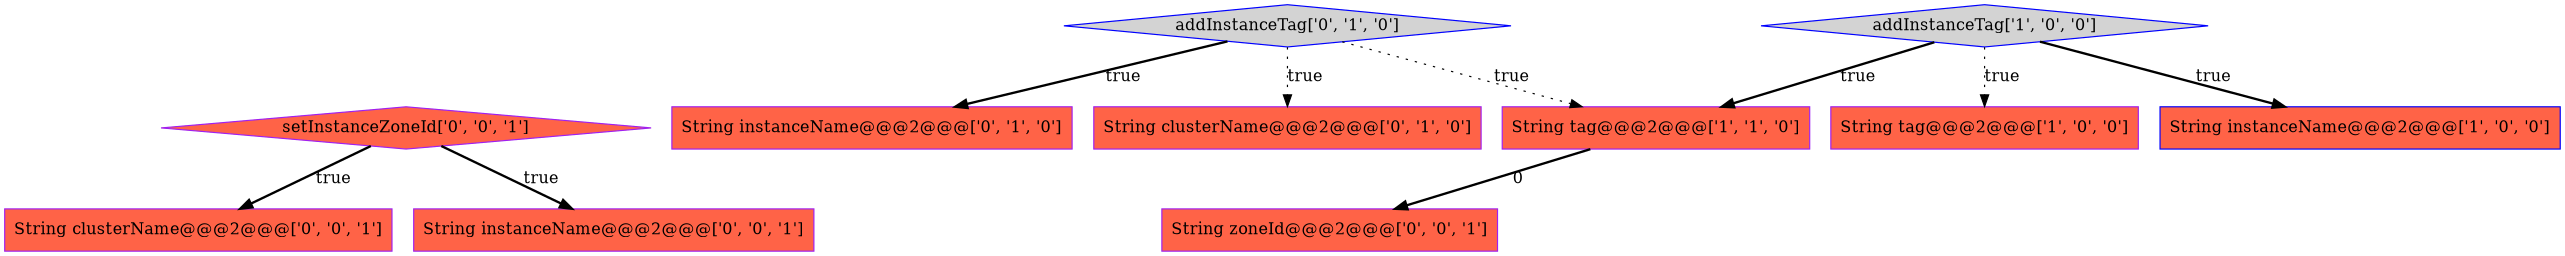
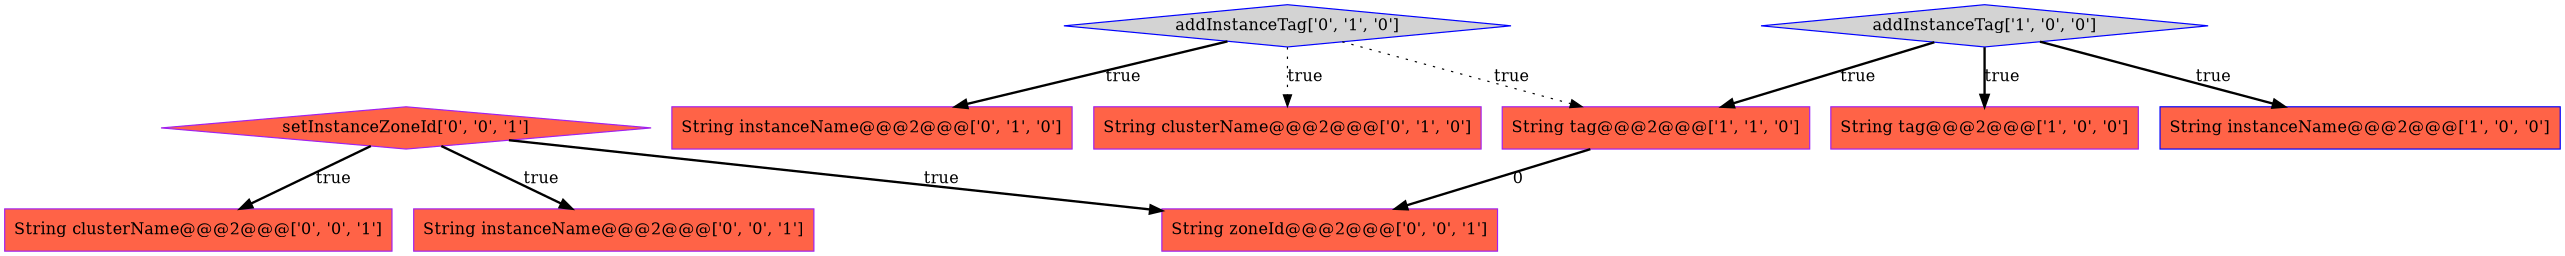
(1985, 71) -> (1985, 71)
none -> (829, 175)
